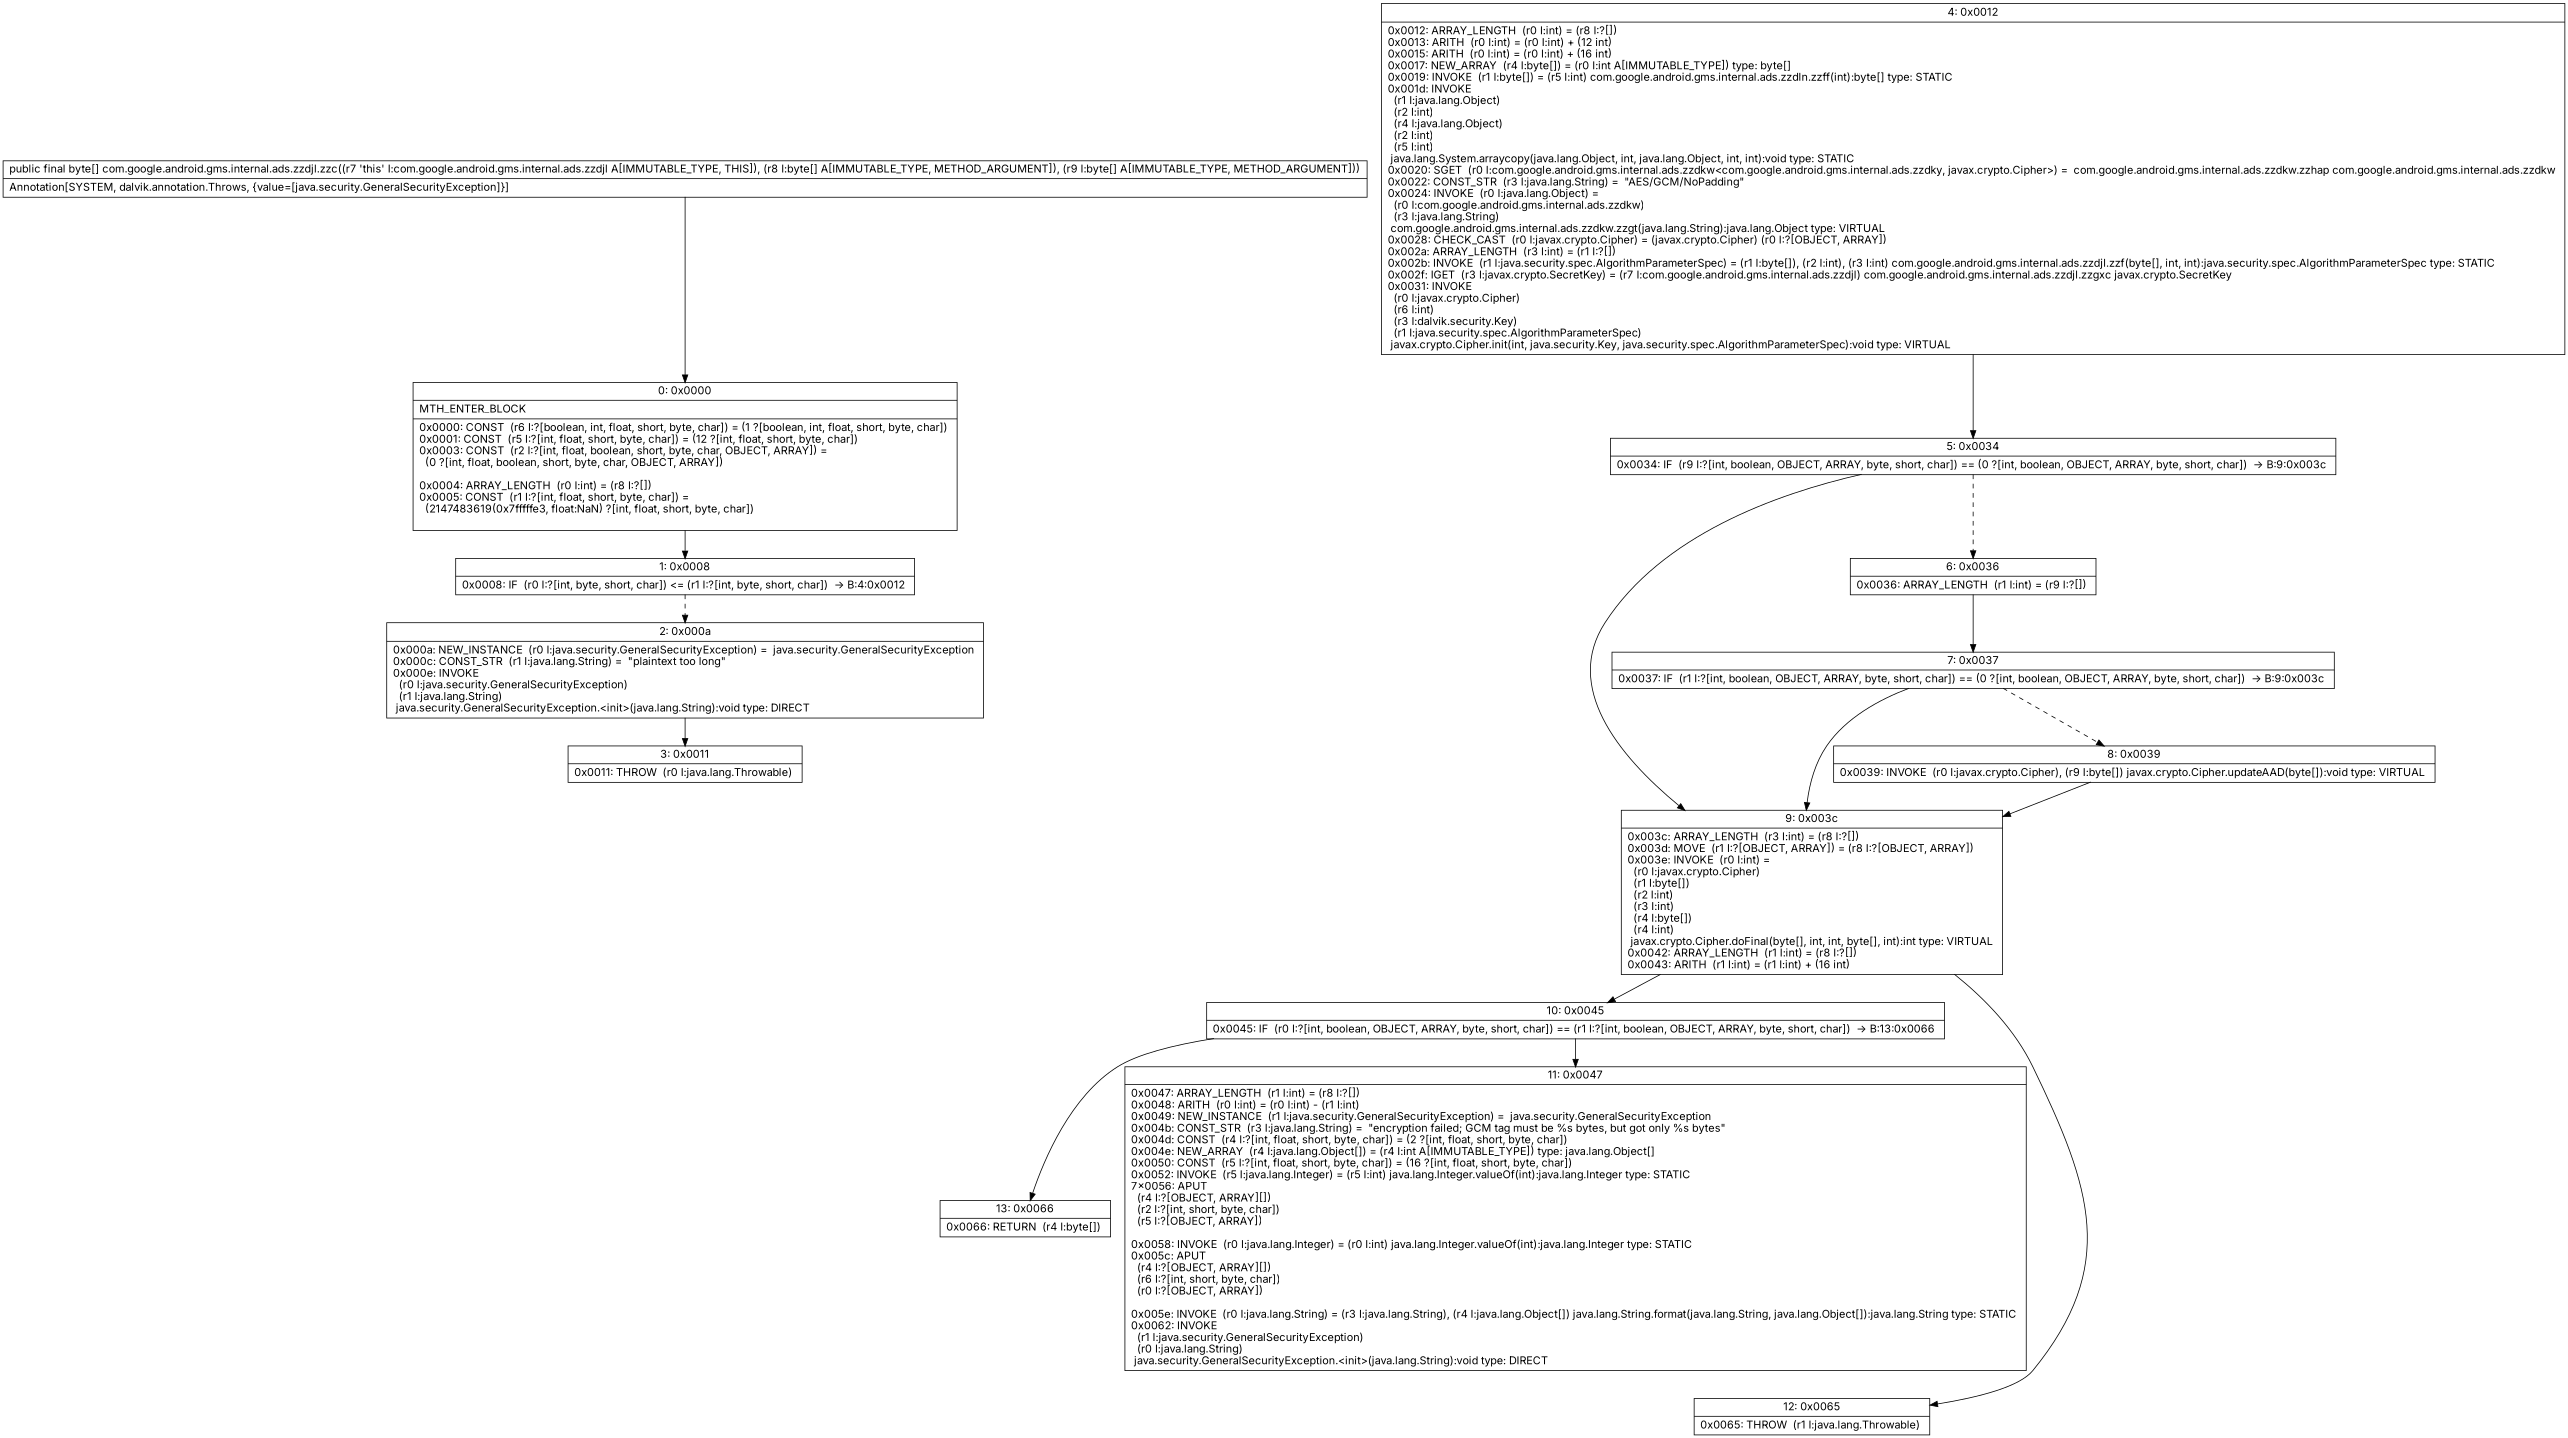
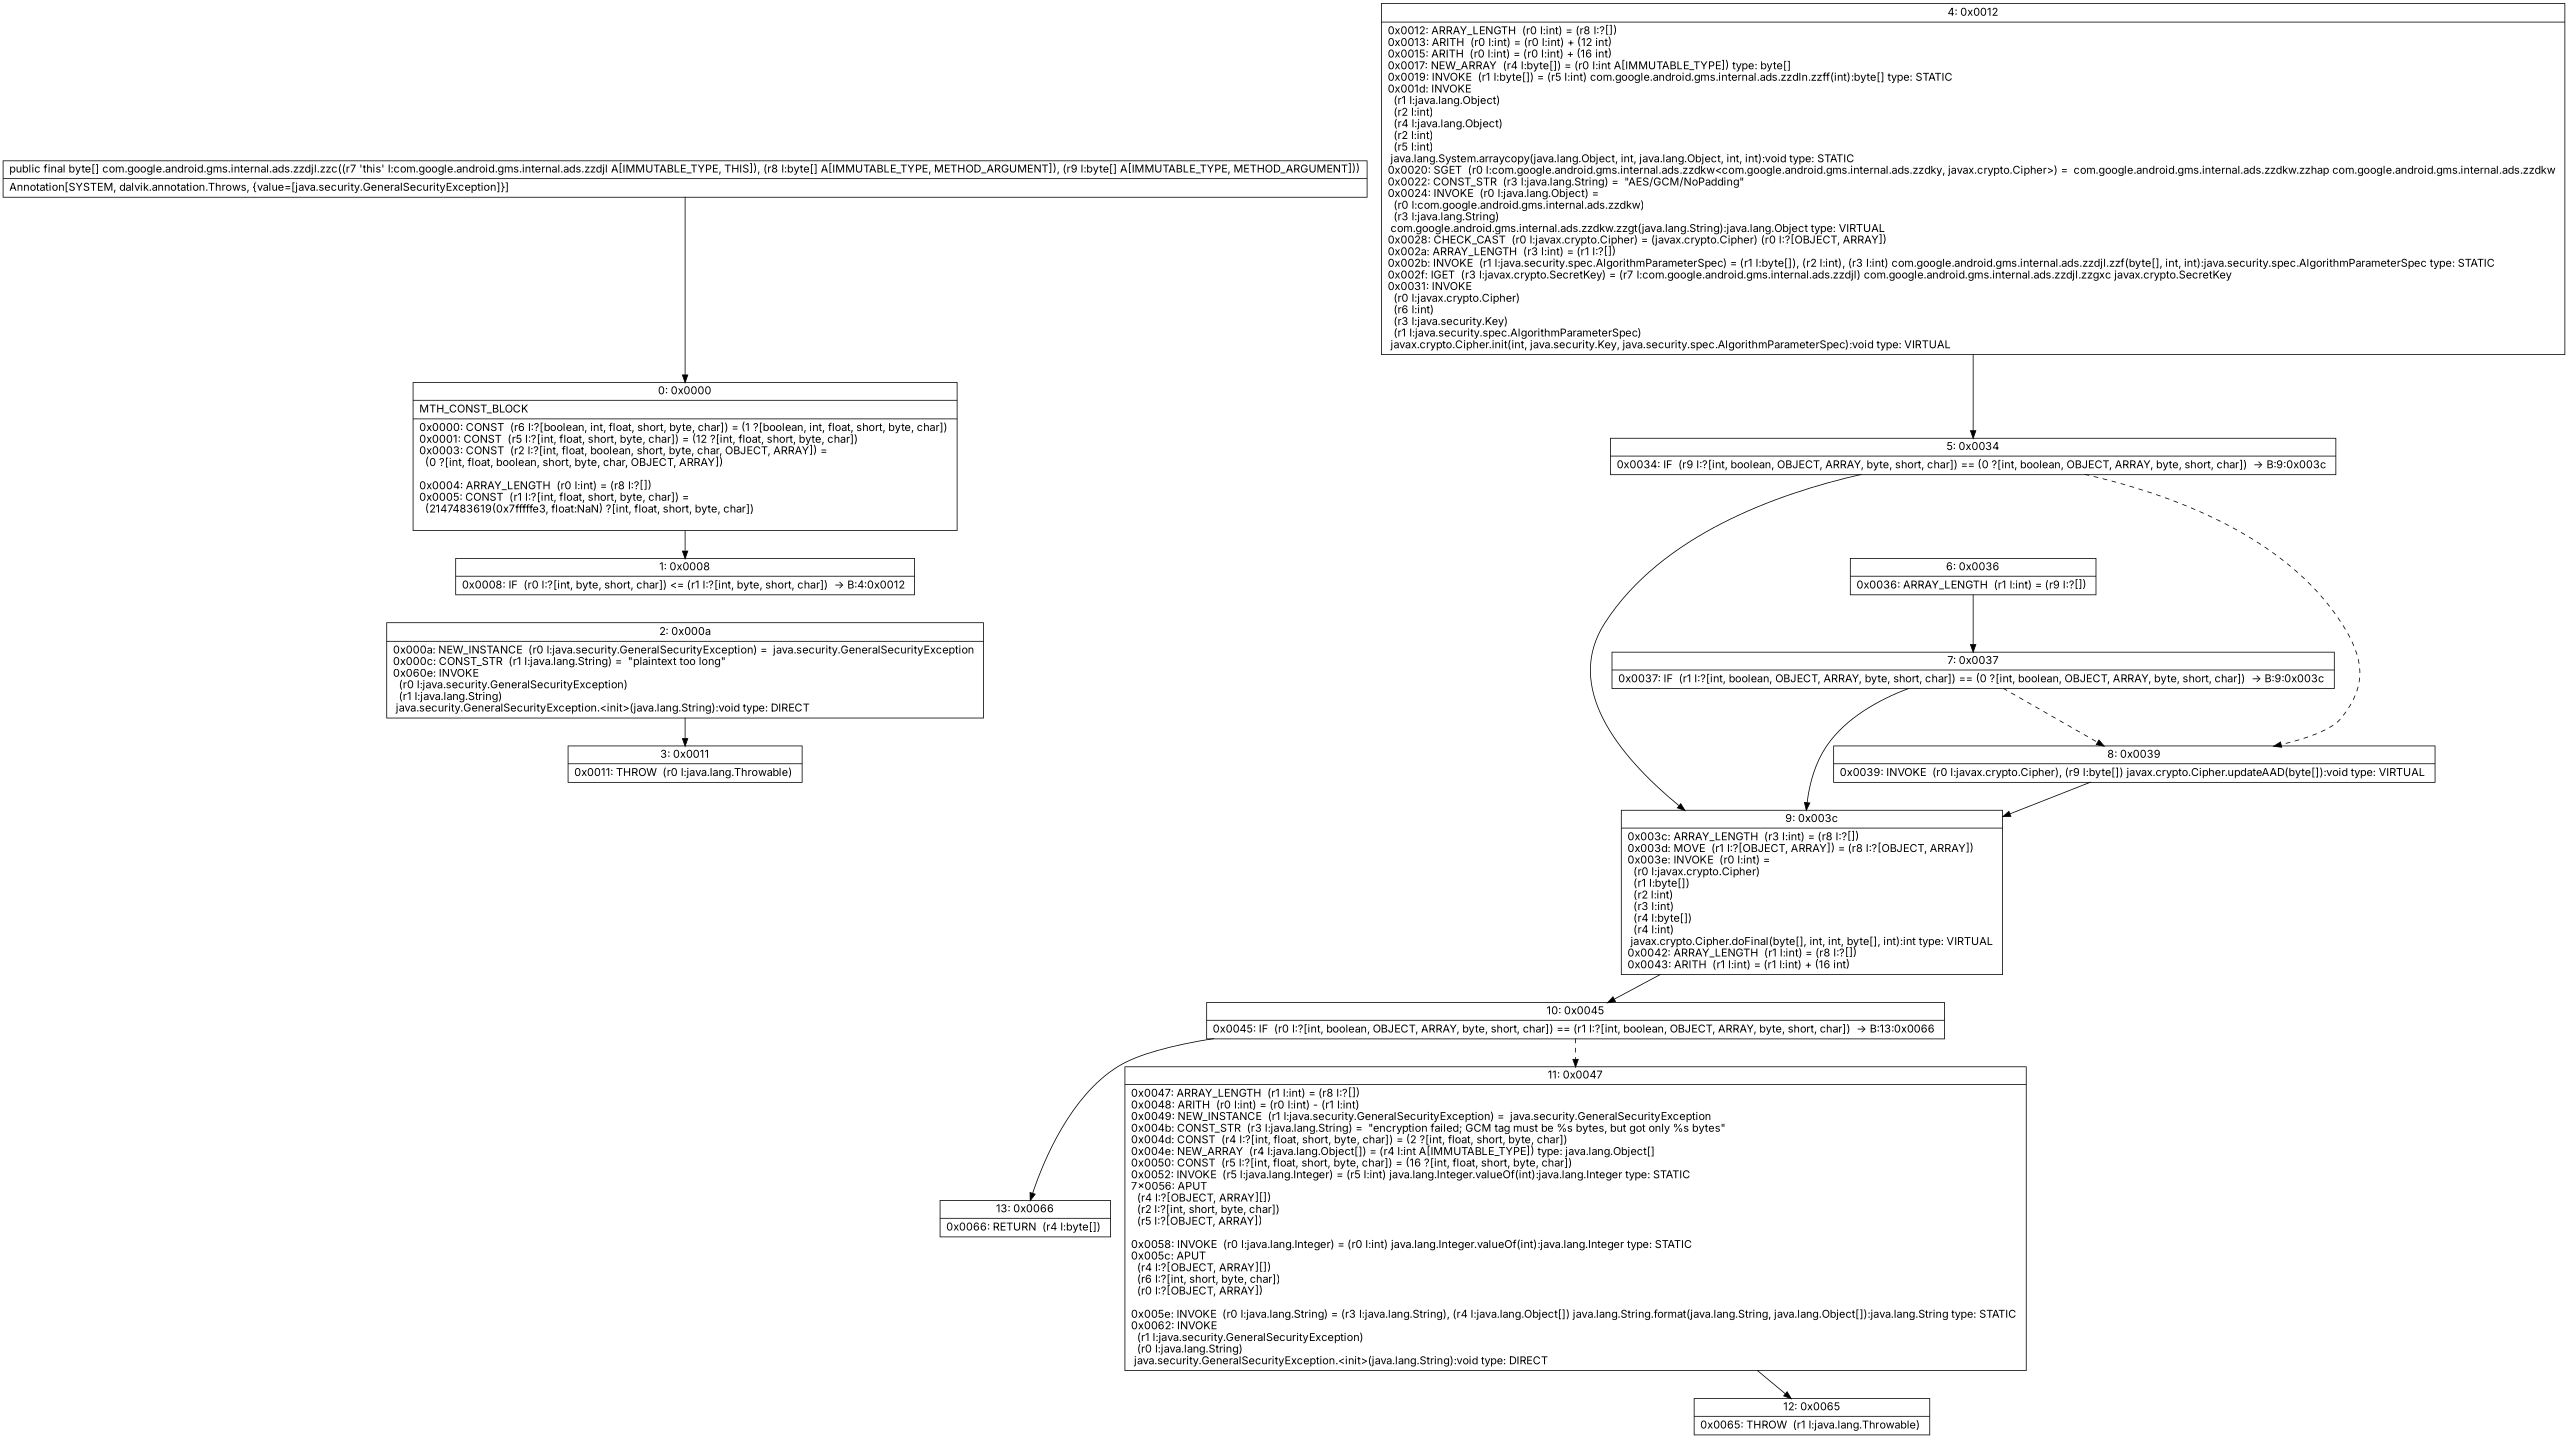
(1453, 322) -> (1448, 322)
(473, 409) -> (474, 409)
(1973, 513) -> (2297, 573)
(685, 605) -> none
(439, 673) -> (439, 673)
(1576, 1049) -> (1576, 1049)
(2085, 1211) -> (1771, 1382)
